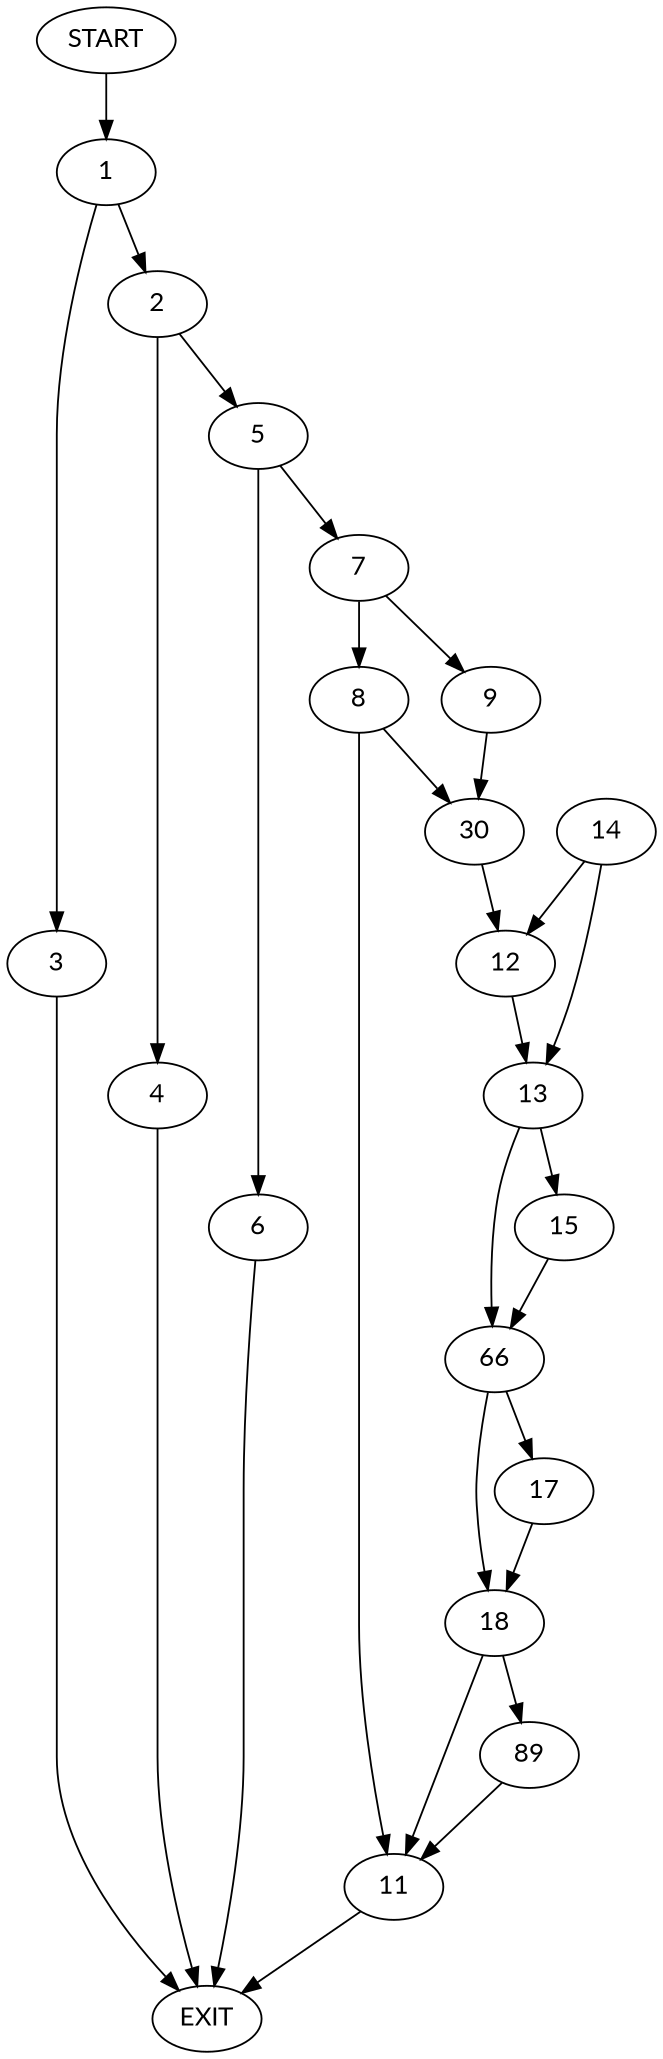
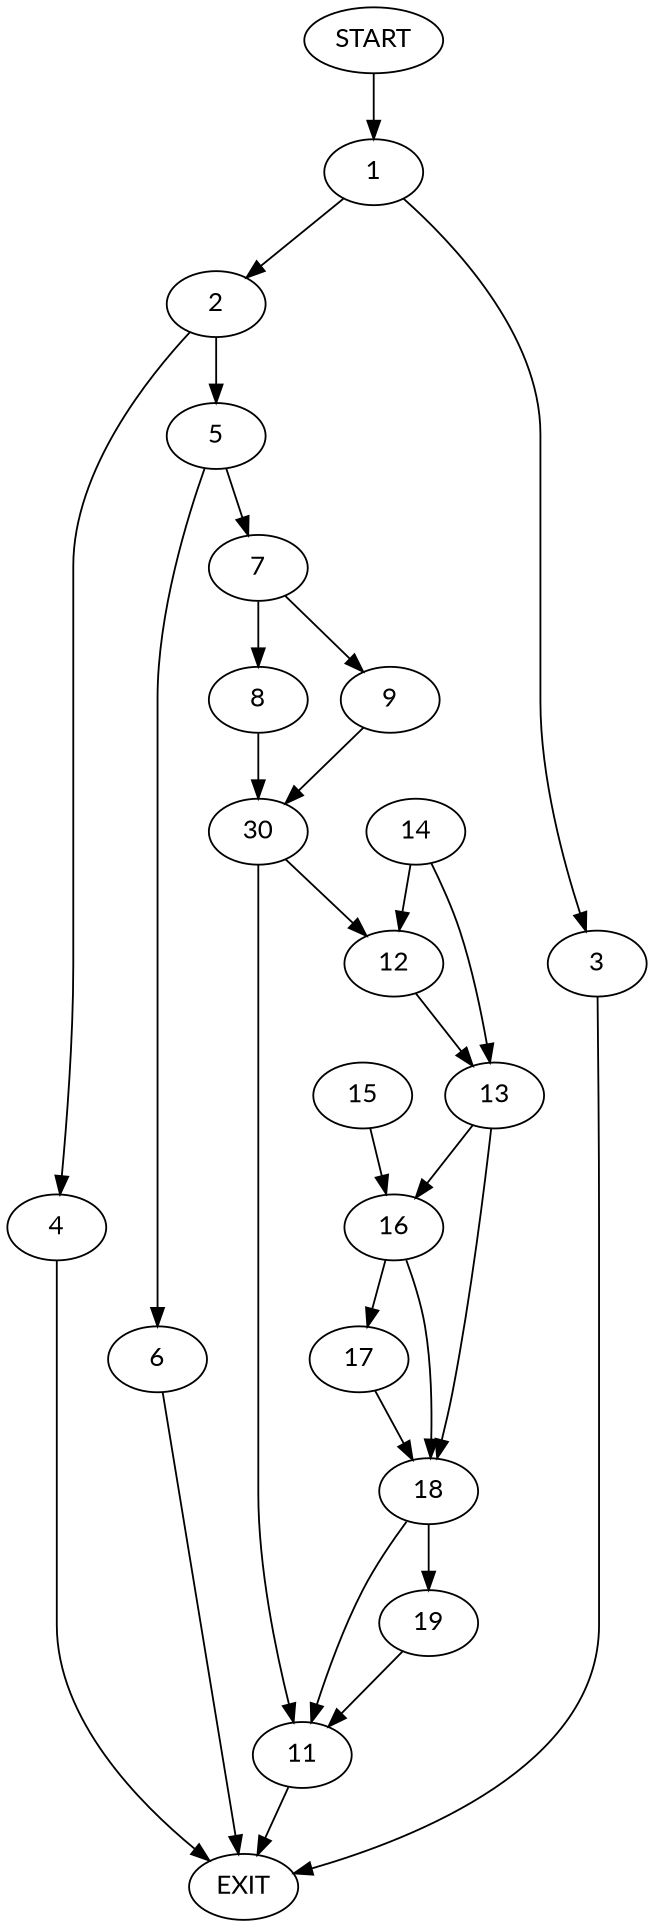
(546, 1152) -> (471, 1285)
(359, 1285) -> (258, 1286)
(495, 1359) -> (394, 1227)
(529, 1755) -> (429, 1623)
